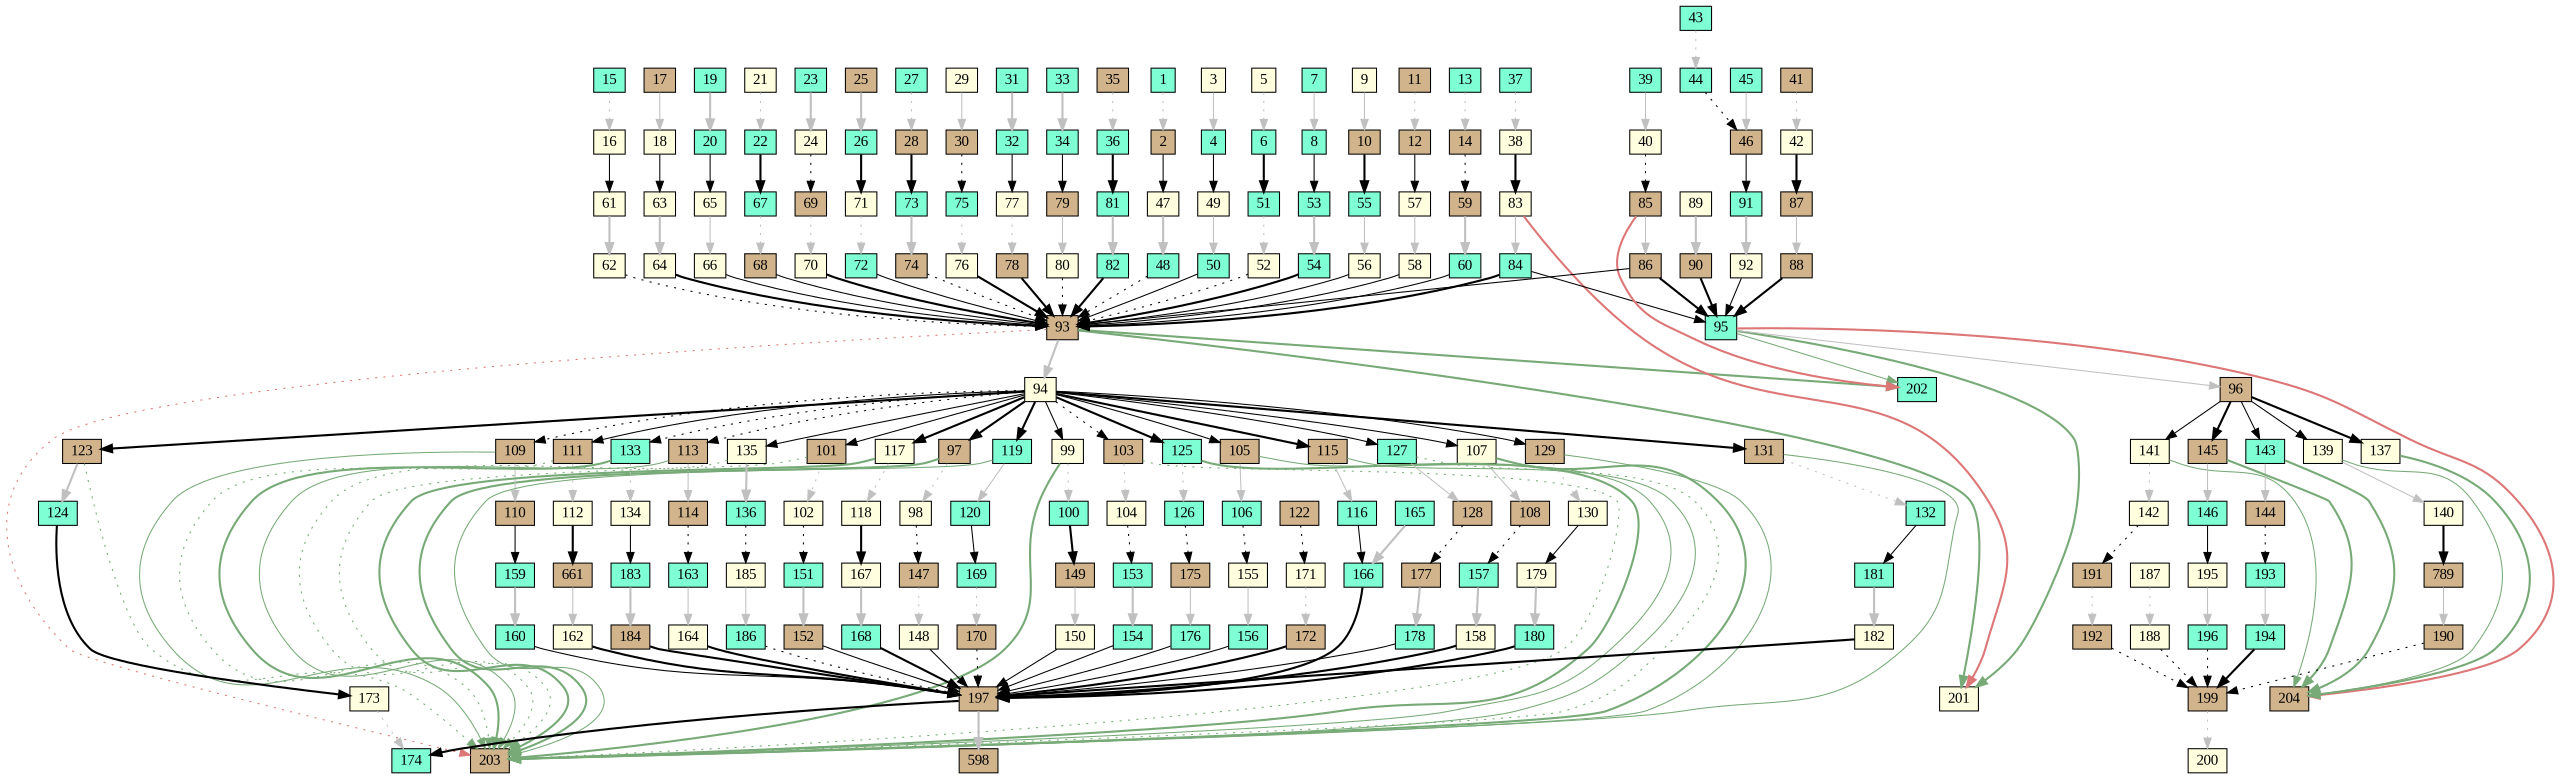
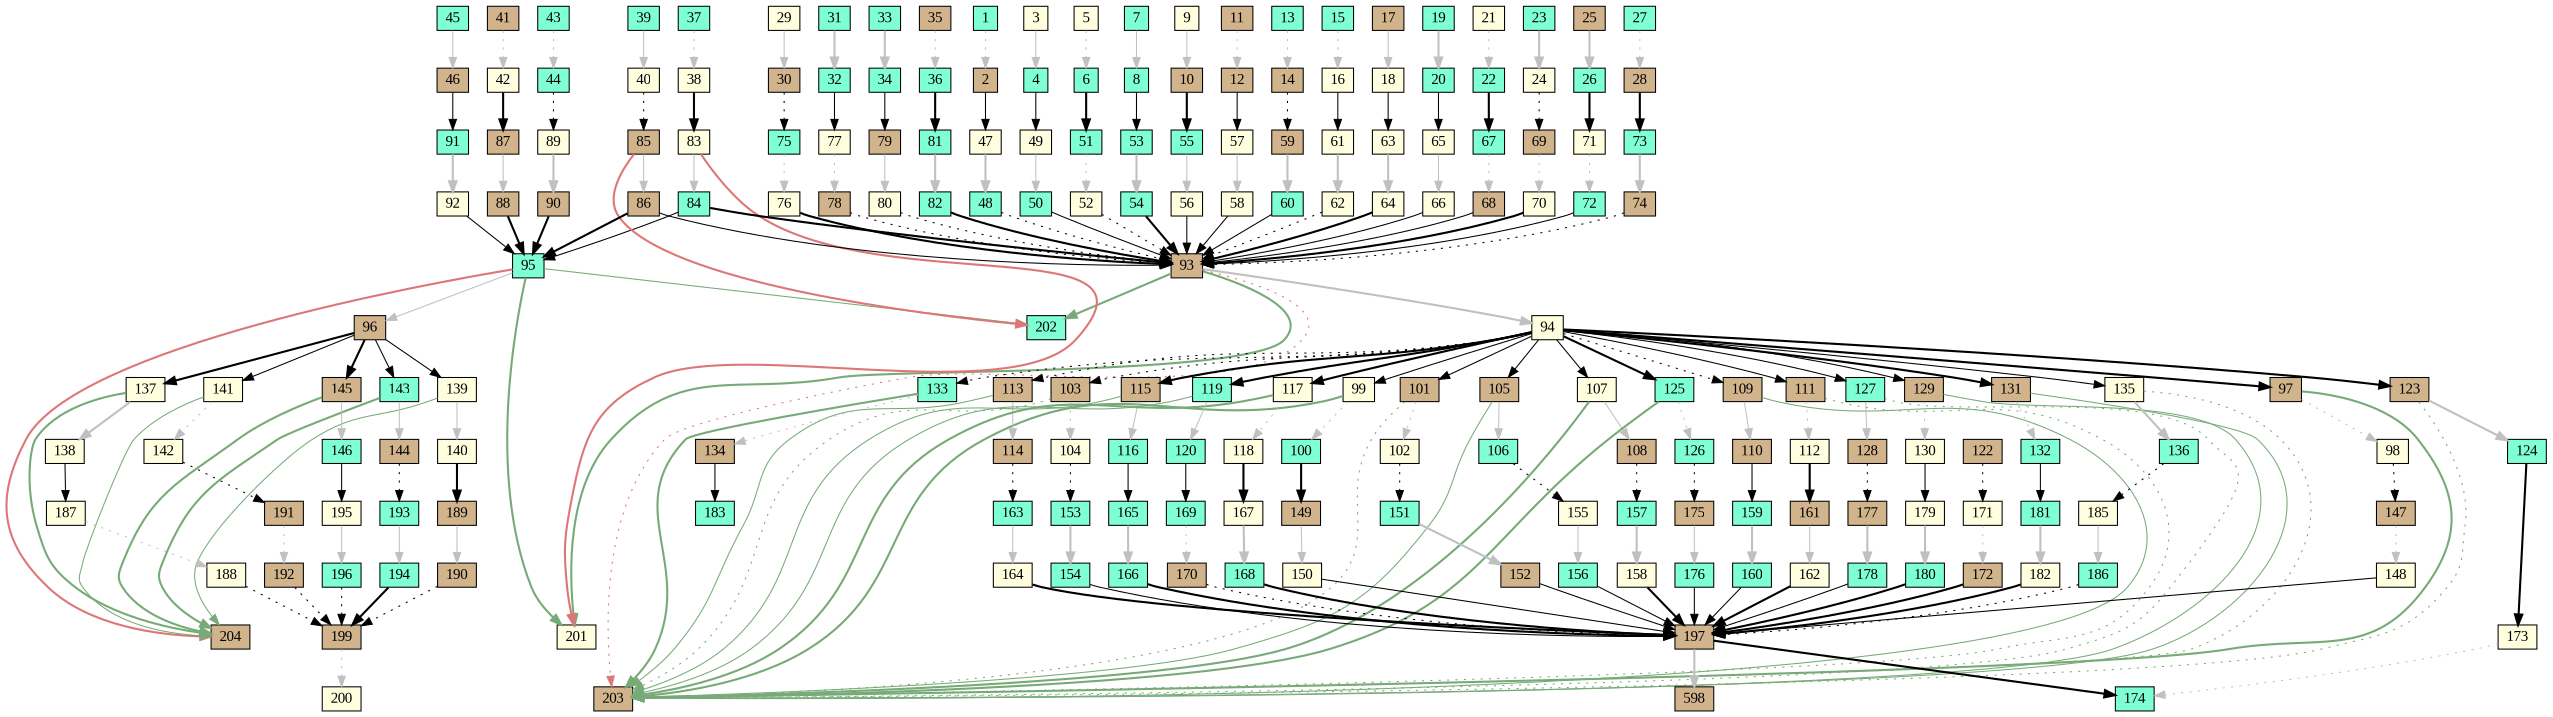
(1718, 107) -> (553, 106)
(1034, 293) -> (1004, 246)
none -> (65, 451)
(630, 513) -> (715, 451)
(1360, 539) -> (1128, 477)
(573, 575) -> (1810, 513)
(2443, 575) -> (457, 513)
(630, 637) -> none
